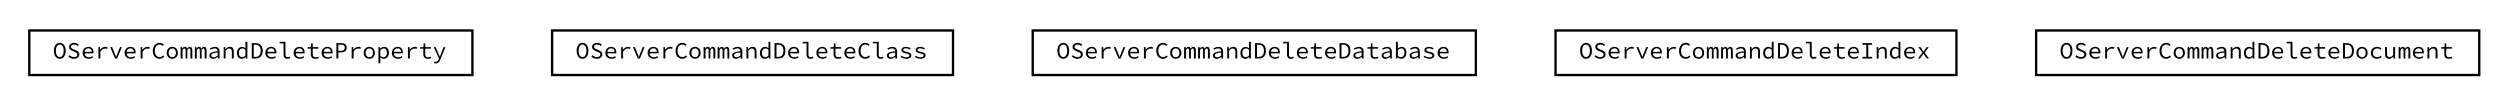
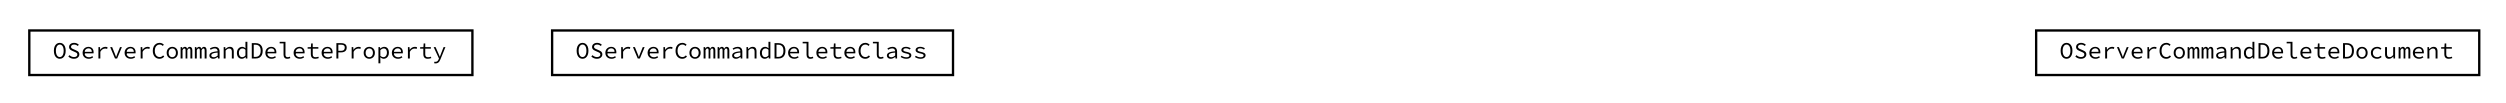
(1253, 52) -> none
(1755, 52) -> none
